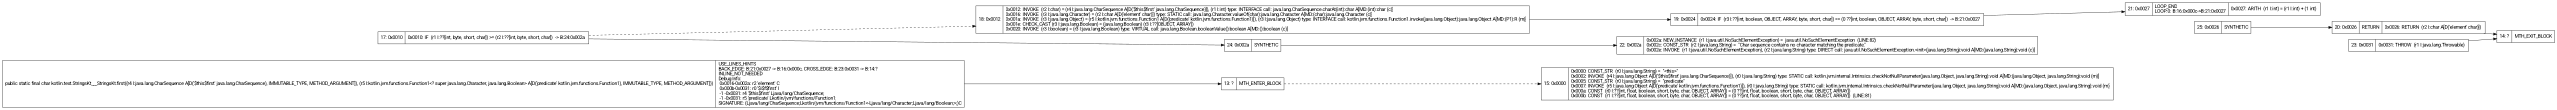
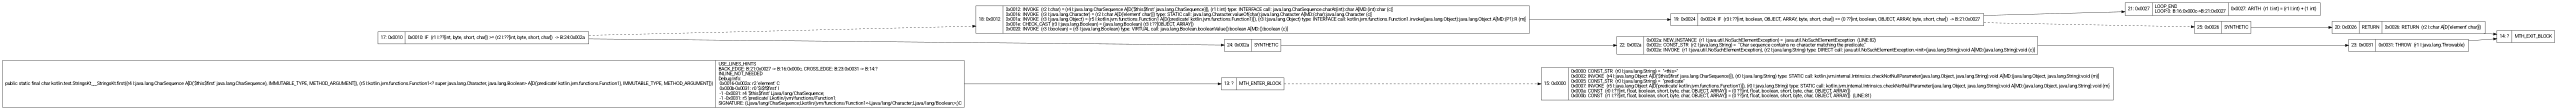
none -> (2088, 25)
none -> (2192, 45)
